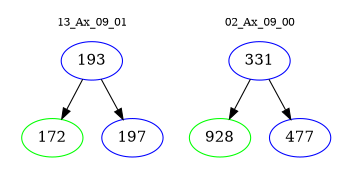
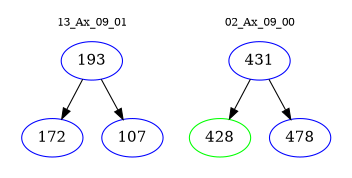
(260, 61) -> (260, 61)
(52, 138) -> (52, 138)
(132, 138) -> (132, 138)
(220, 138) -> (220, 138)
(300, 138) -> (300, 138)
